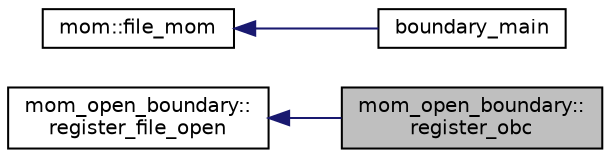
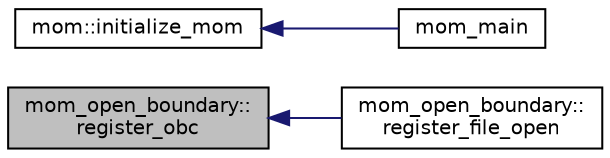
(138, 28) -> (138, 28)
(472, 28) -> (472, 28)
(316, 118) -> (316, 118)
